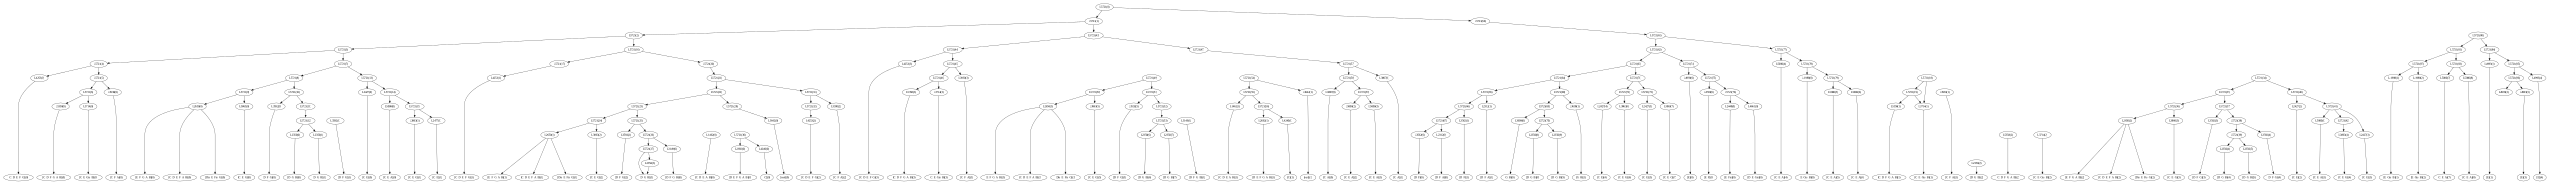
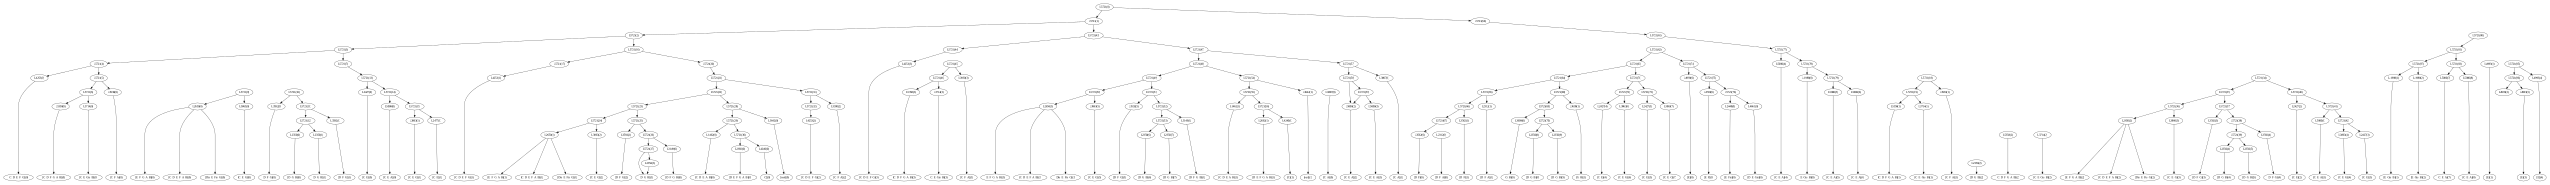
(1656, 42) -> none
(2490, 50) -> none
(953, 56) -> none
none -> (1199, 64)
(294, 78) -> none
(1340, 85) -> (1350, 91)
(1925, 91) -> (1935, 85)
none -> (320, 113)
none -> (1173, 113)
(2354, 116) -> (2353, 127)
none -> (732, 121)
(1441, 127) -> none
